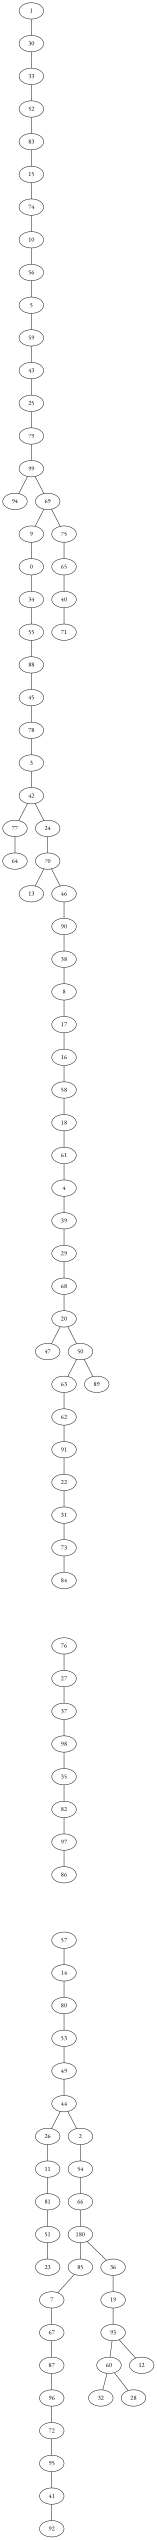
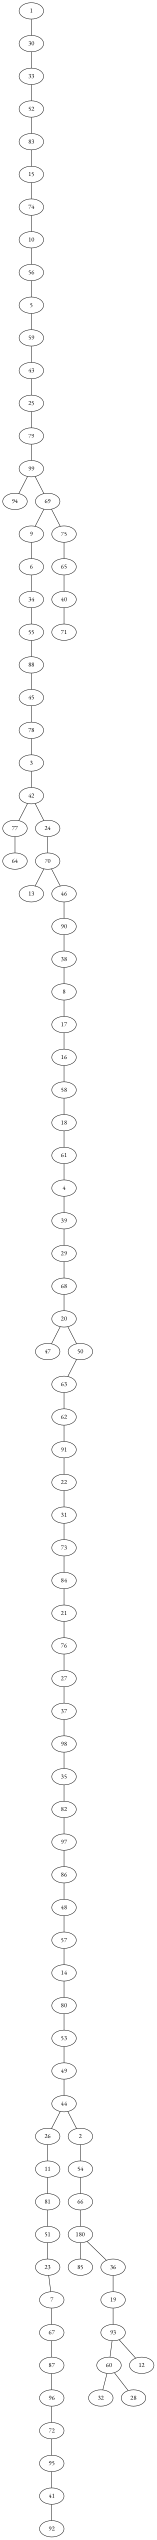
(31, 567) -> (31, 567)
(97, 1384) -> none
none -> (64, 1613)
none -> (64, 1908)
(66, 2284) -> (50, 2283)
